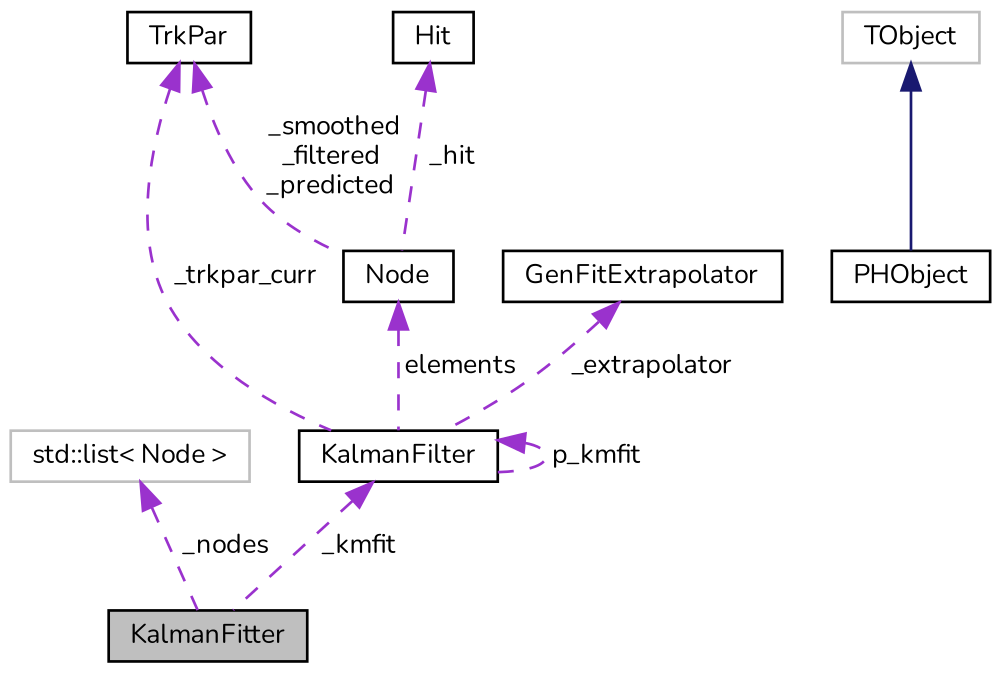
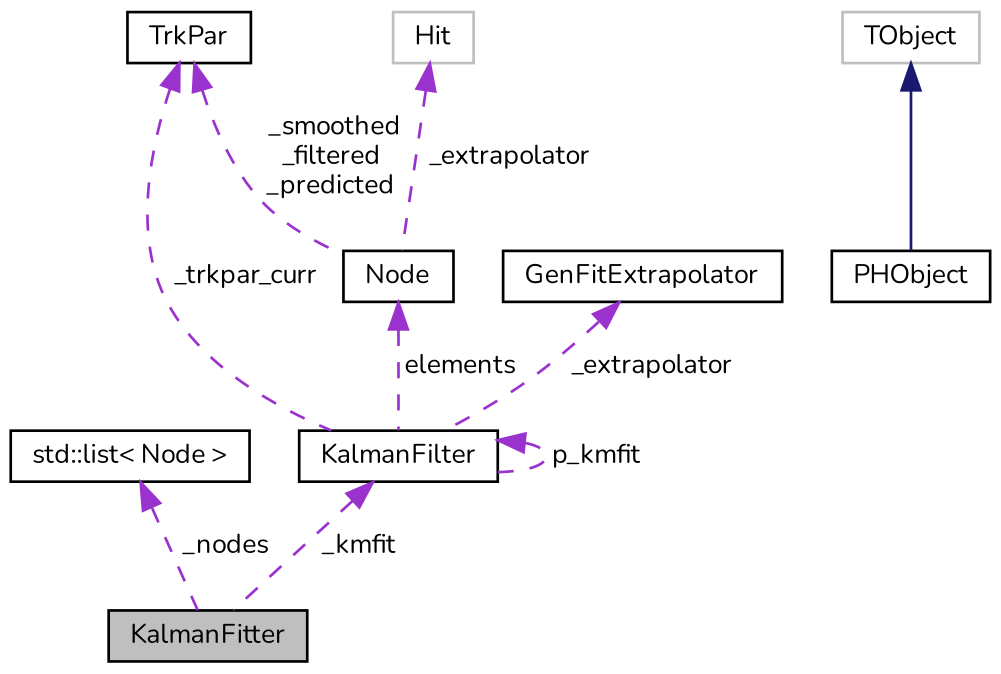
(433, 38) -> (433, 38)
(449, 157) -> (507, 157)
(130, 456) -> (130, 456)
